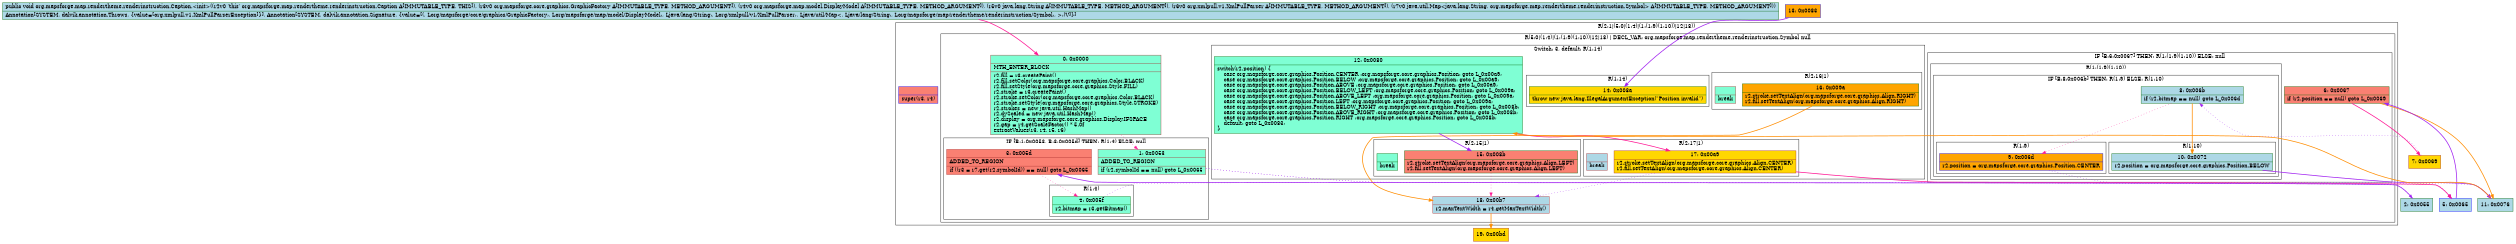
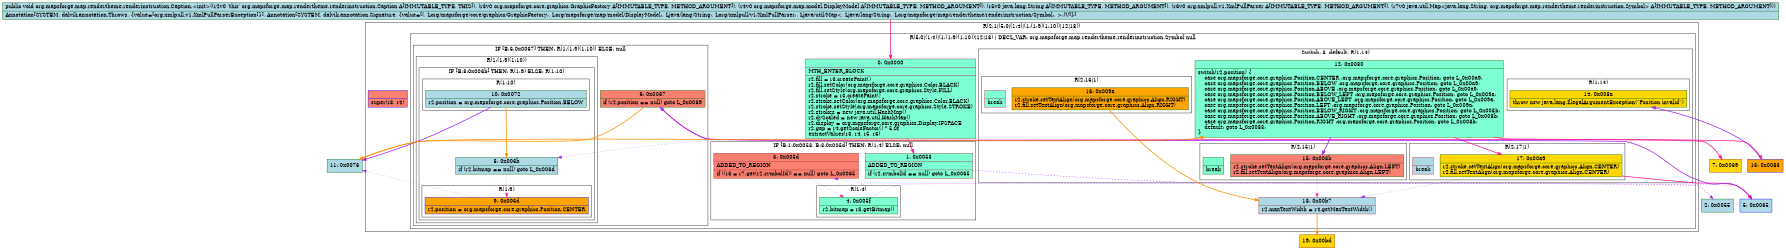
(2192, 127) -> (506, 130)
none -> (1630, 140)
(1128, 141) -> (910, 144)
(1705, 162) -> (1531, 166)
(1739, 183) -> (1278, 183)
